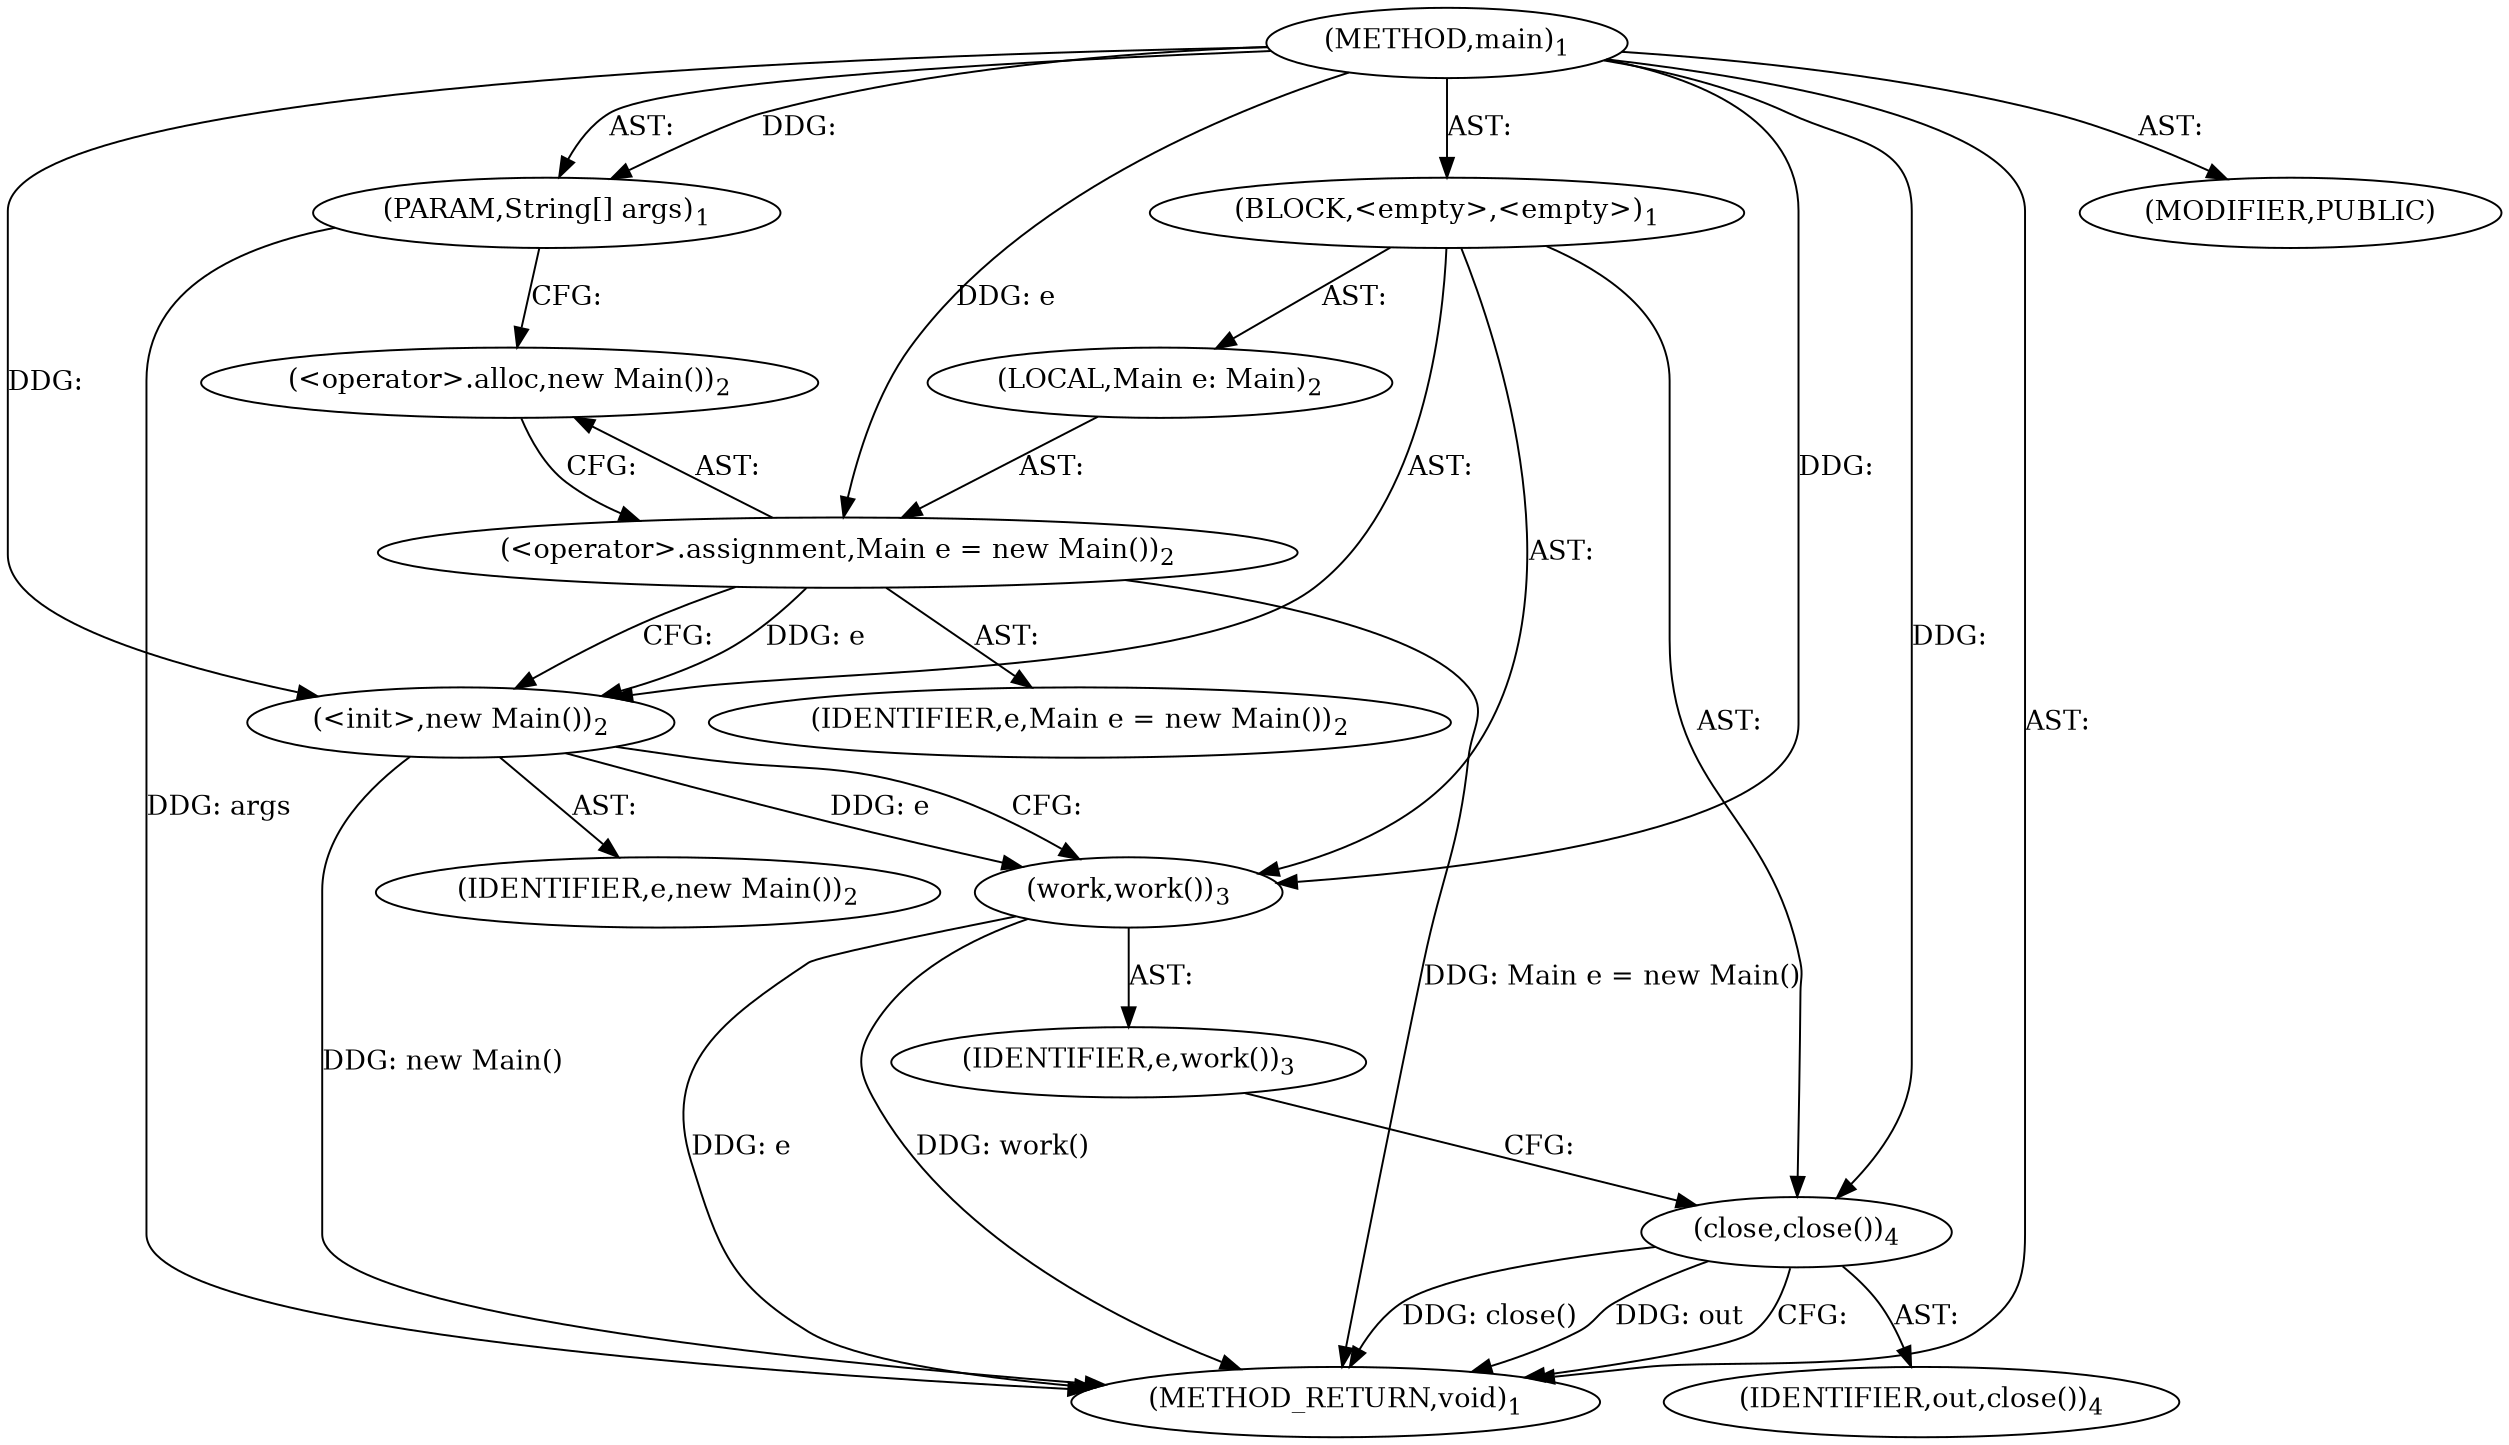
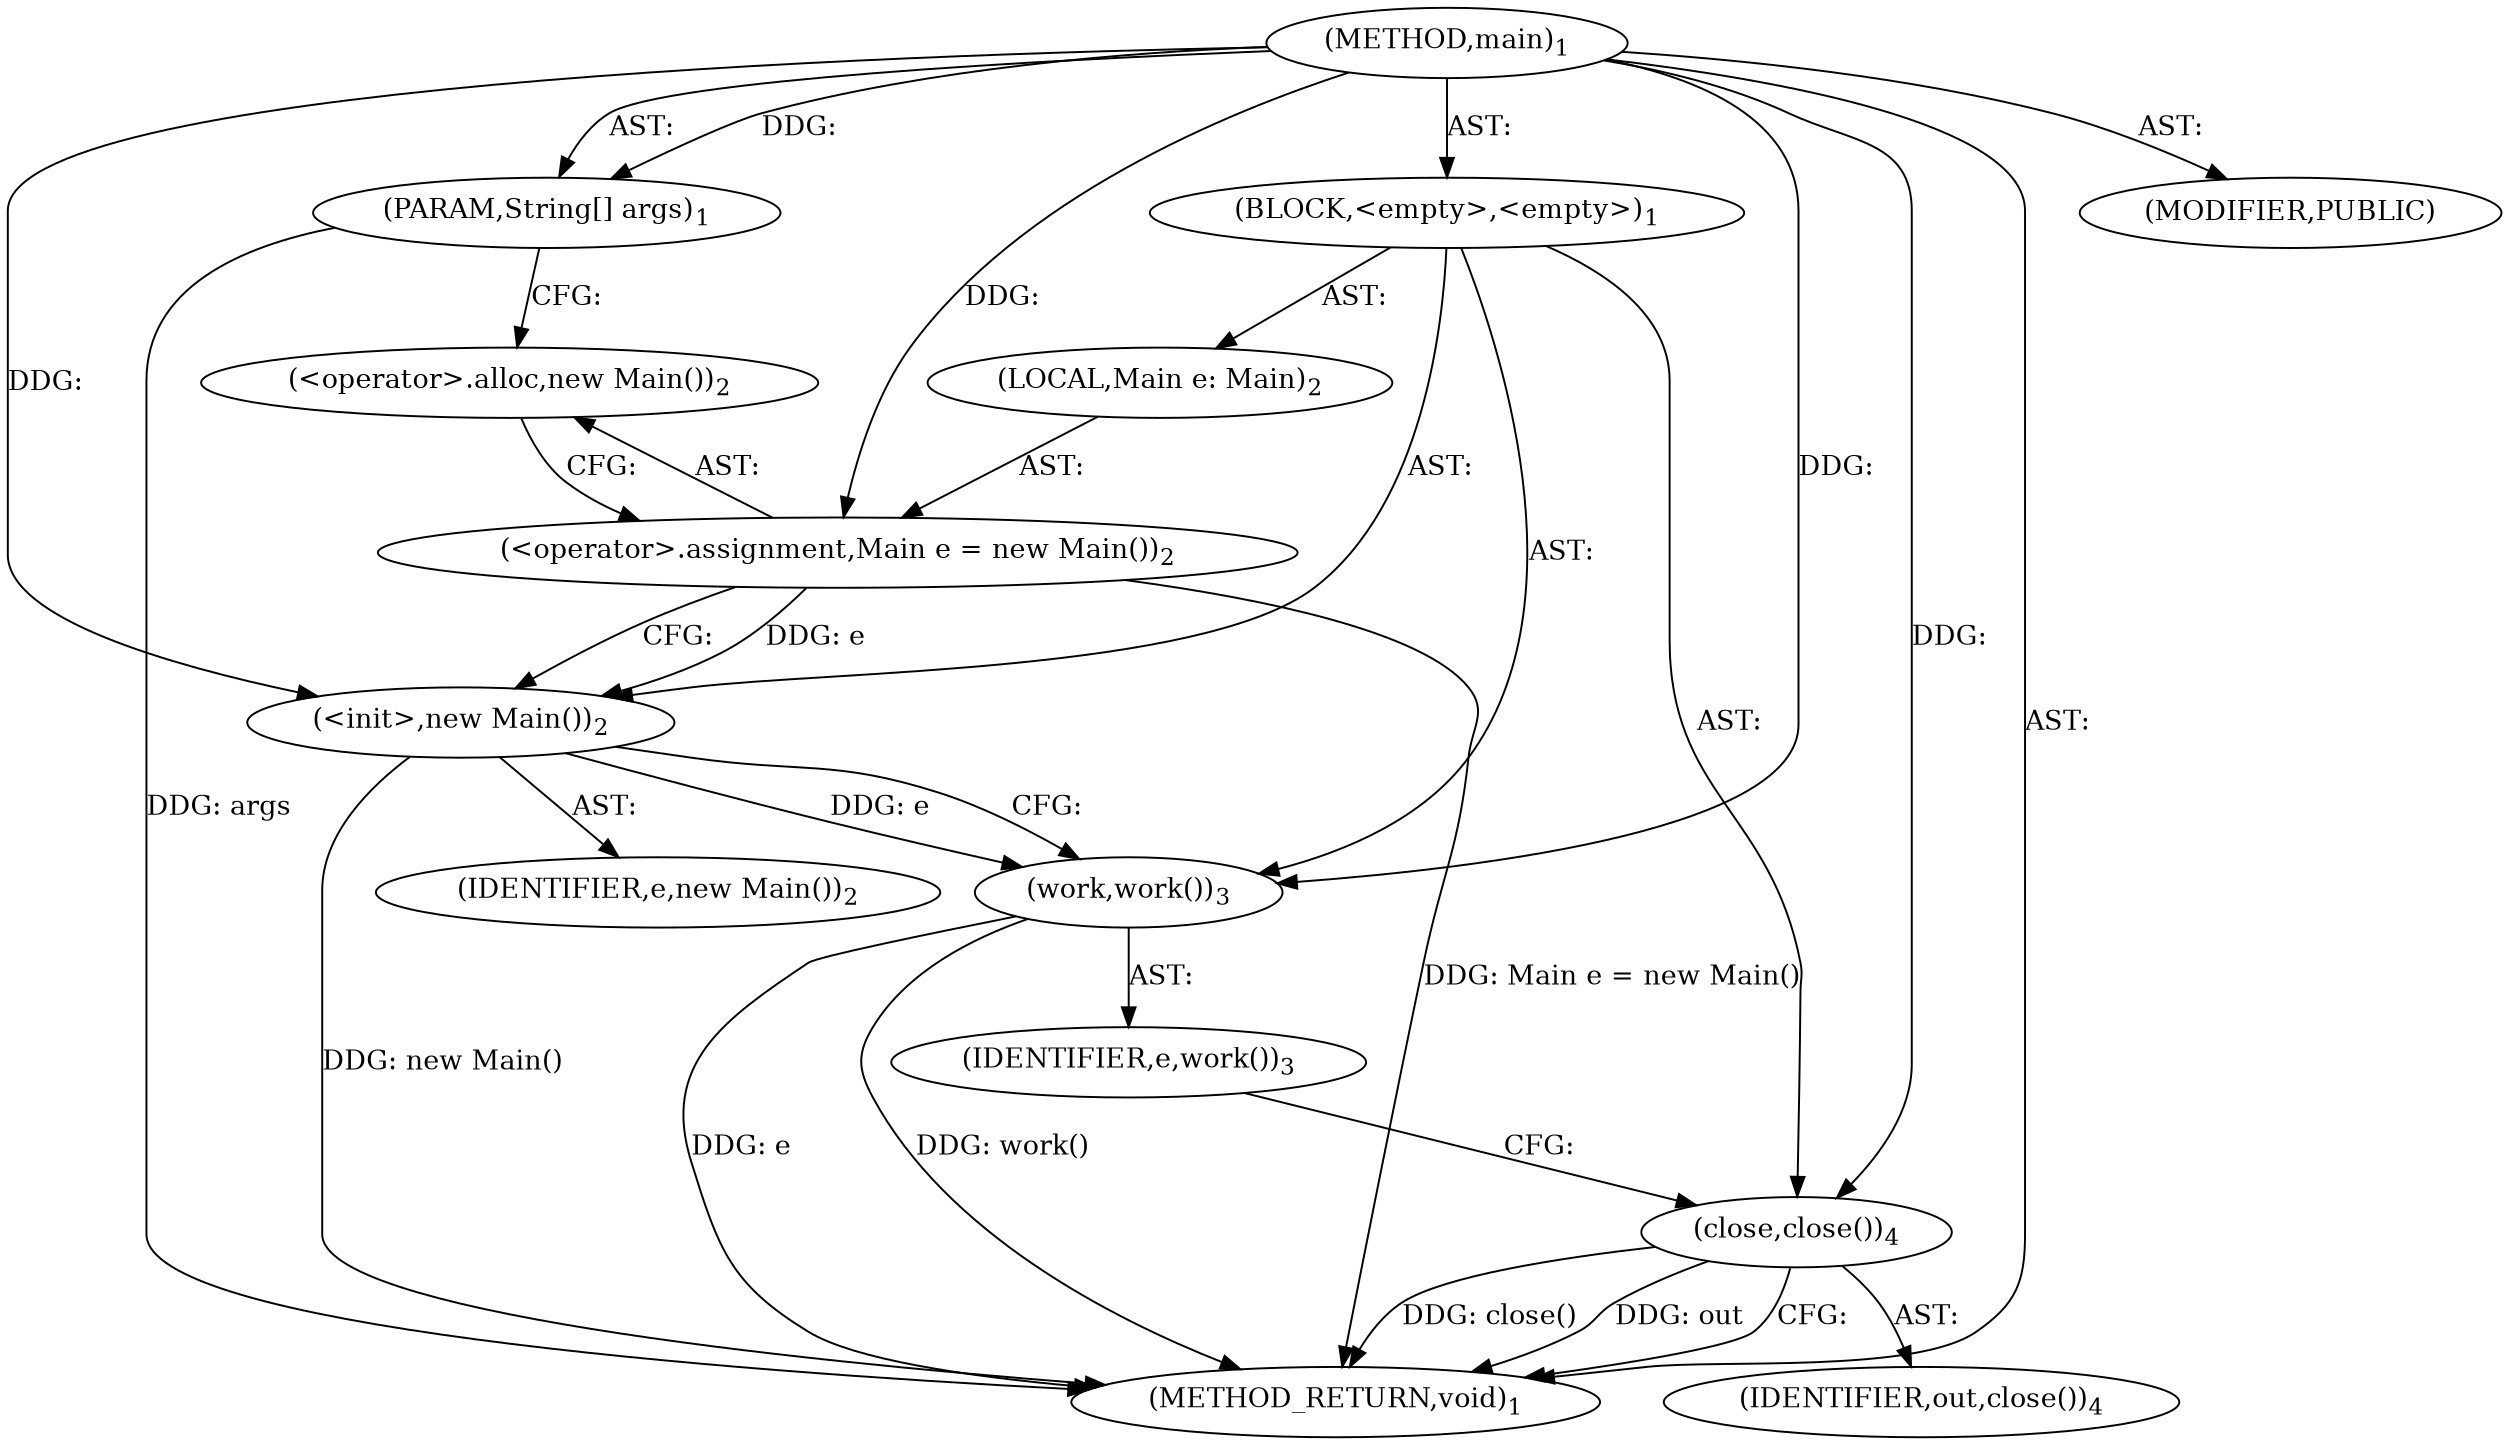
(1007, 298) -> (1007, 298)
(1080, 723) -> none
